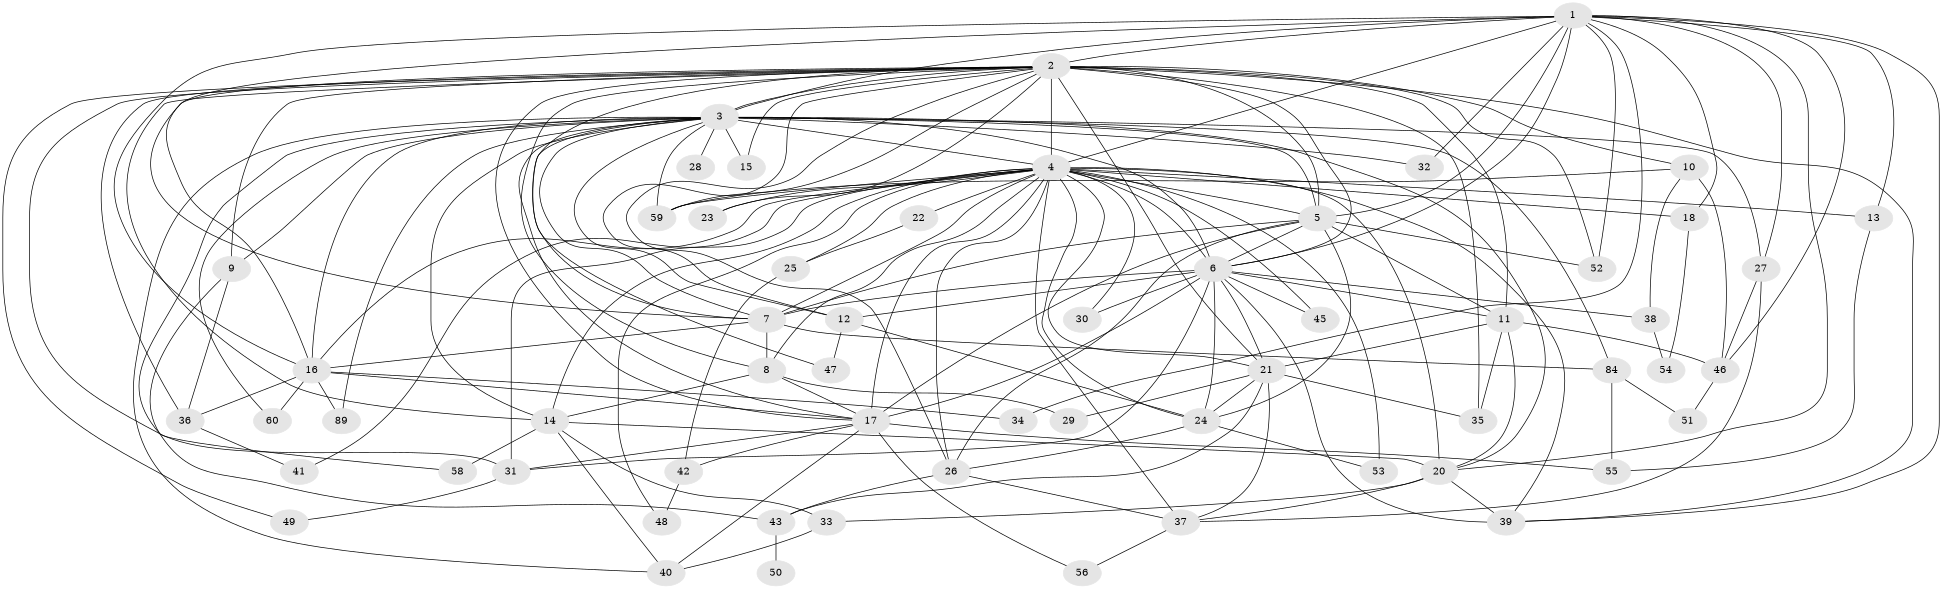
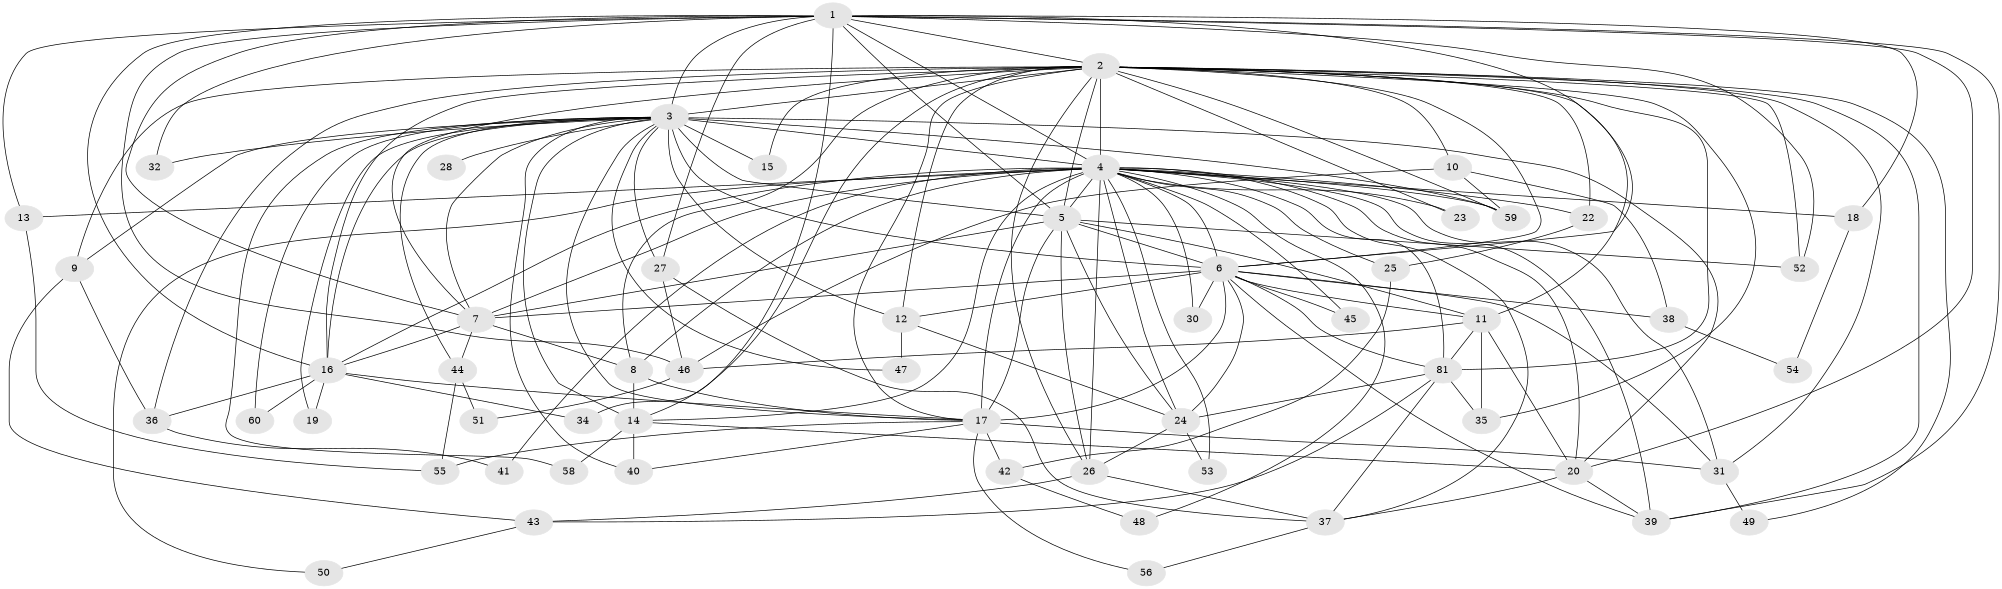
none -> (1396, 78)
none -> (437, 229)
(1267, 370) -> (1443, 370)
(1612, 370) -> (458, 370)
(342, 421) -> (313, 421)
(1069, 421) -> none
(827, 522) -> none
